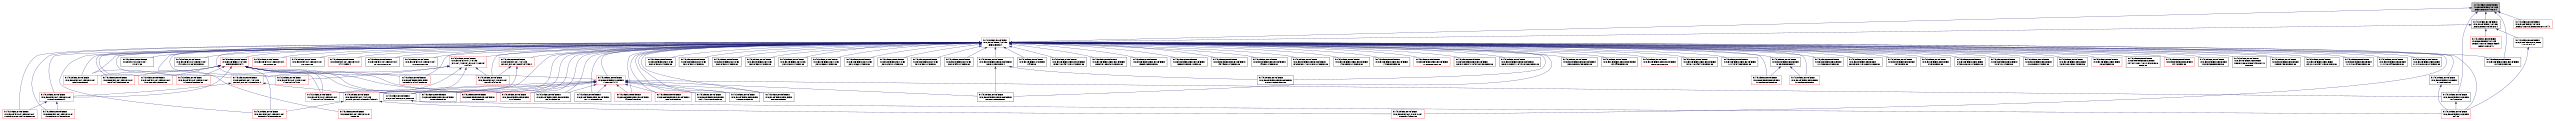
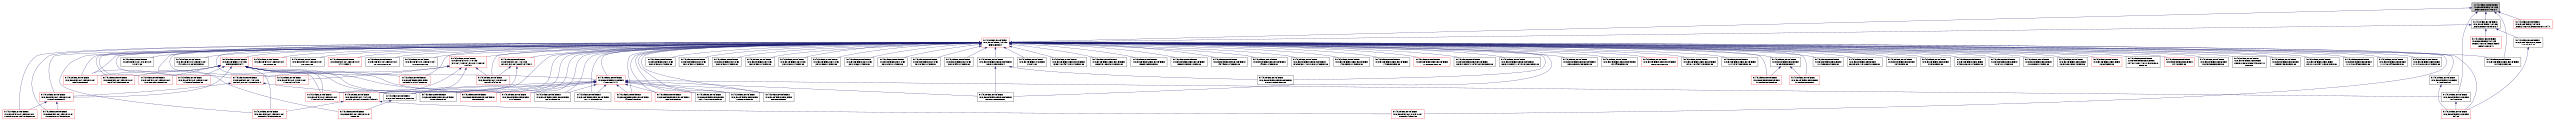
(137, 62) -> (137, 62)
(1032, 62) -> (1032, 62)
(1427, 109) -> (378, 105)
